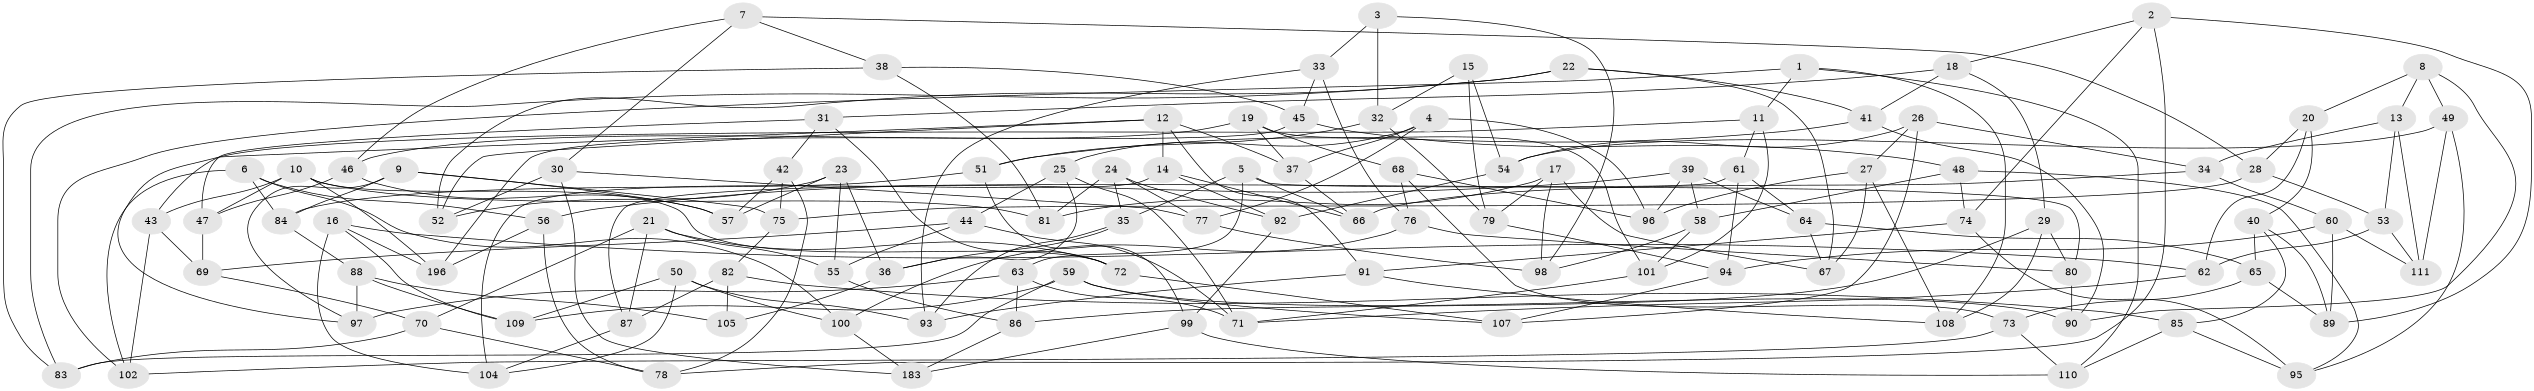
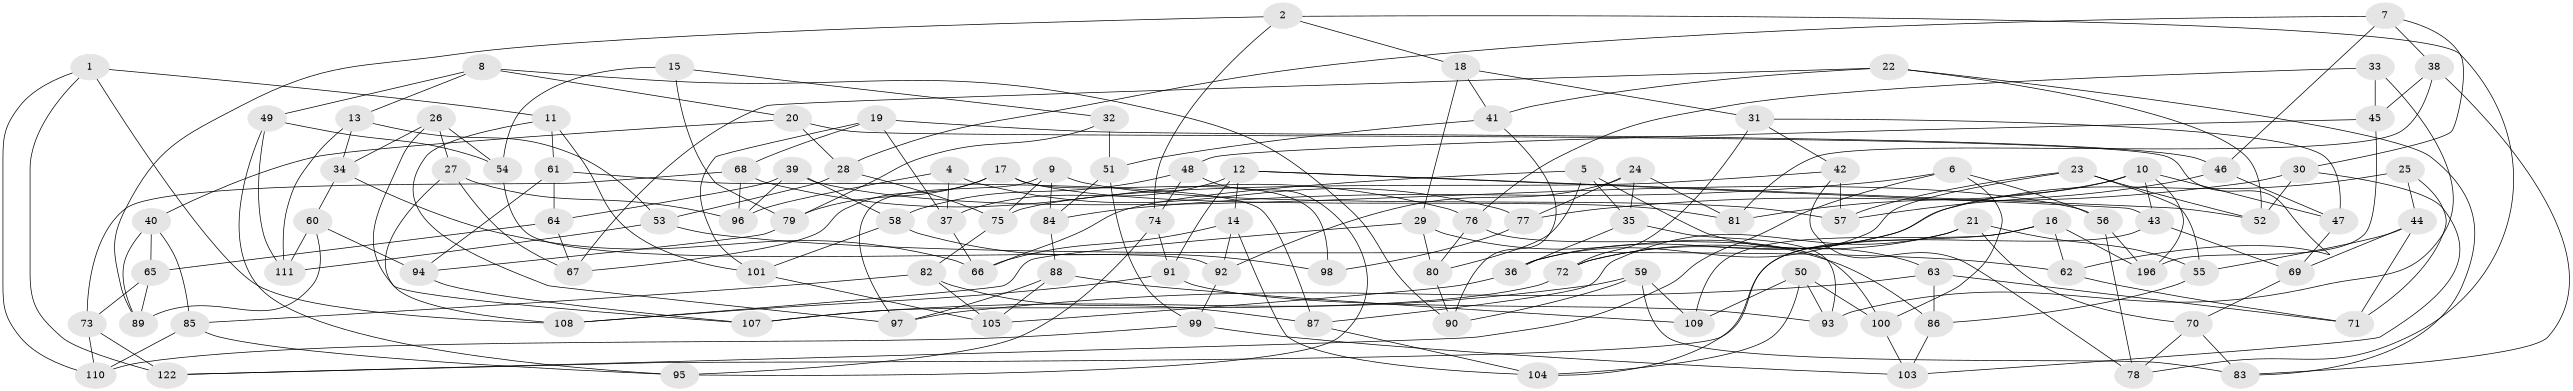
(1378, 16) -> none
(1253, 145) -> none
(1443, 301) -> (859, 295)
(128, 376) -> (167, 376)
(912, 376) -> (1908, 376)
